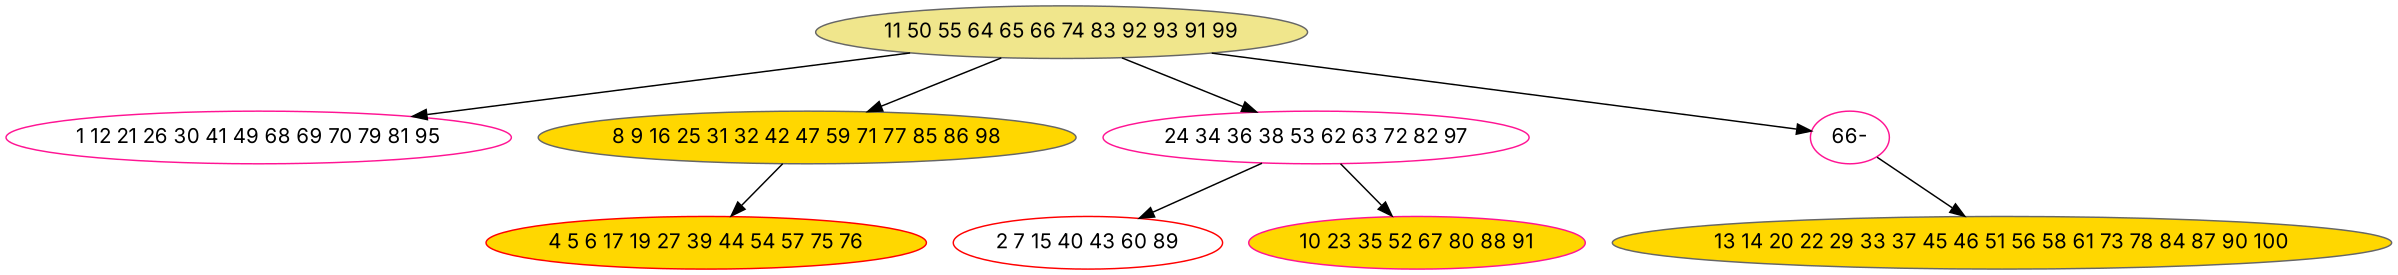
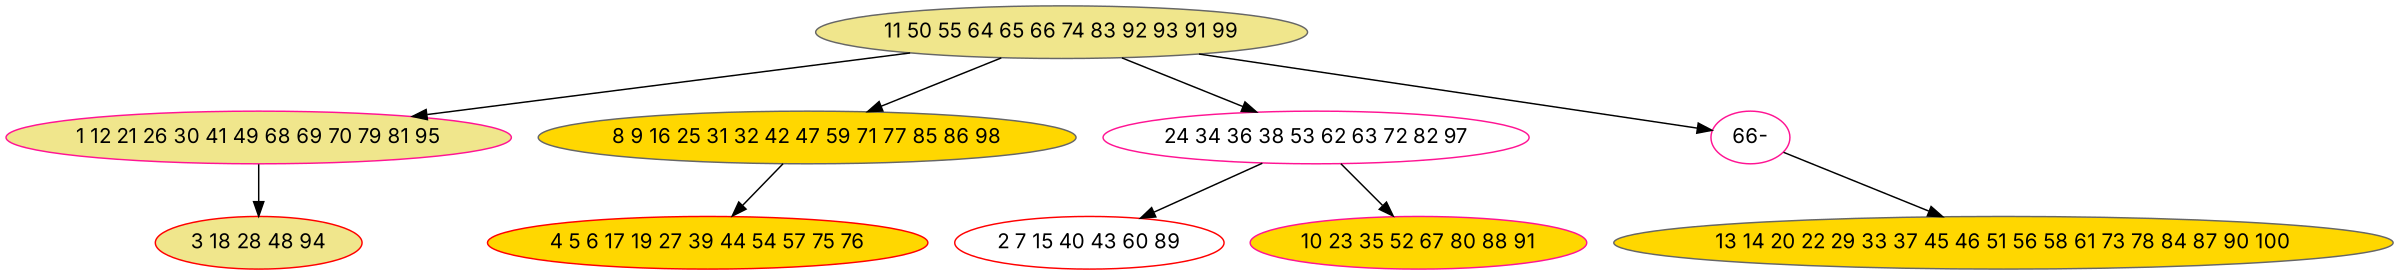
(259, 137) -> (259, 137)
none -> (259, 243)
